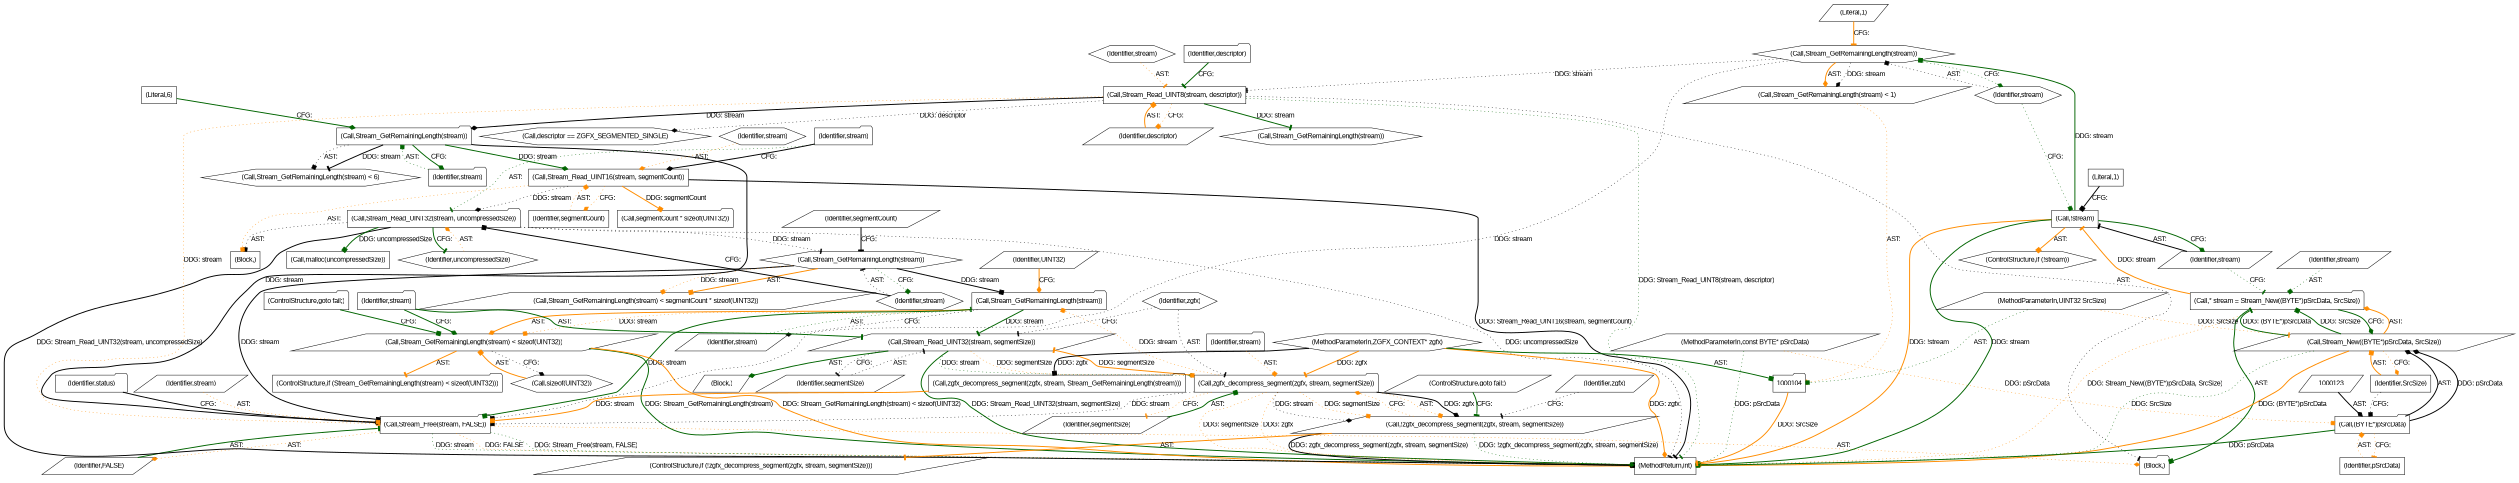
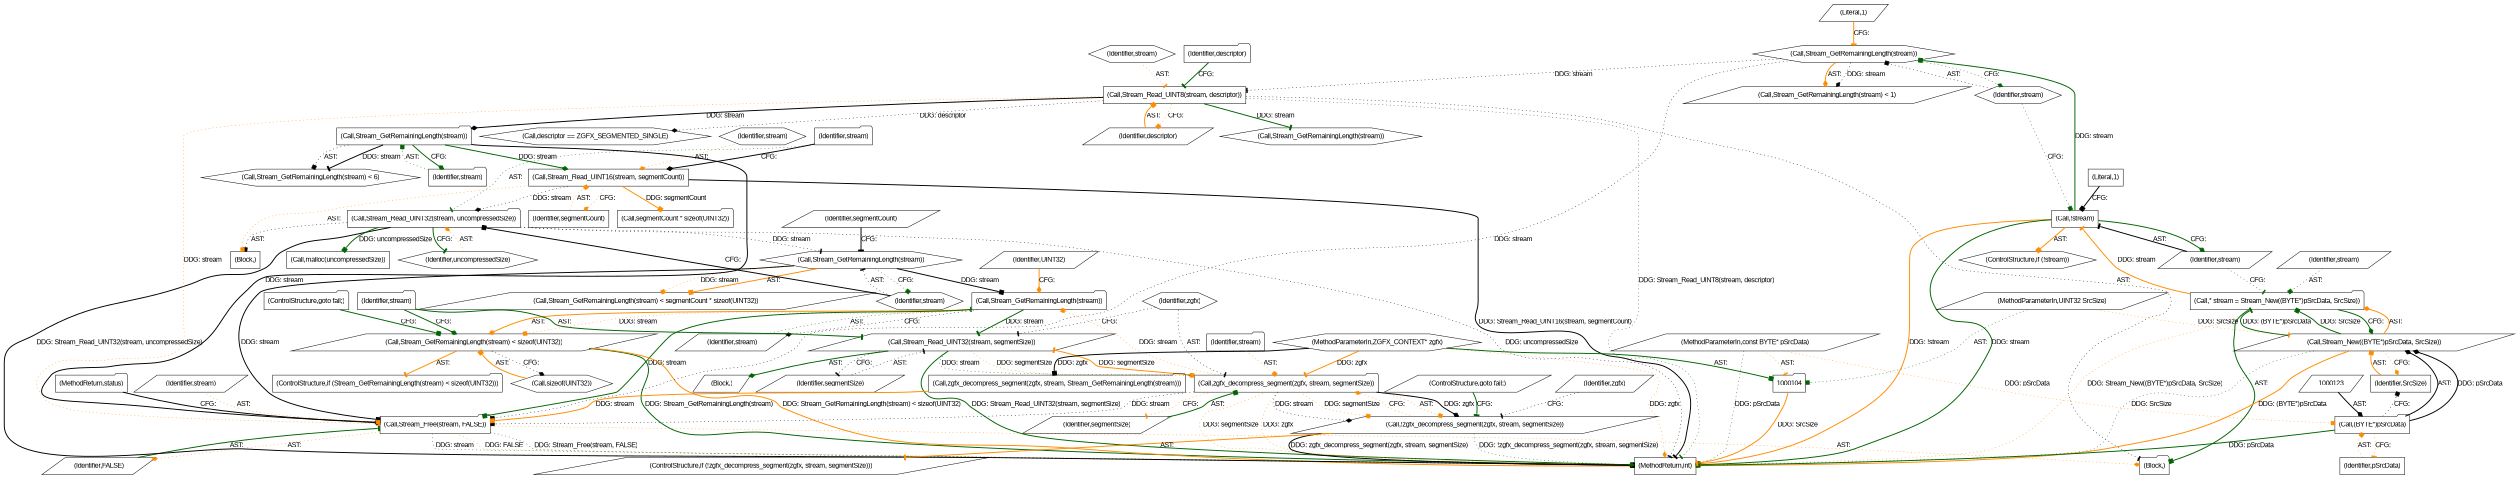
(159, 95) -> none
(1887, 261) -> (1776, 360)
(1593, 363) -> (1593, 363)
(91, 384) -> (91, 384)
(2373, 400) -> (2391, 407)
